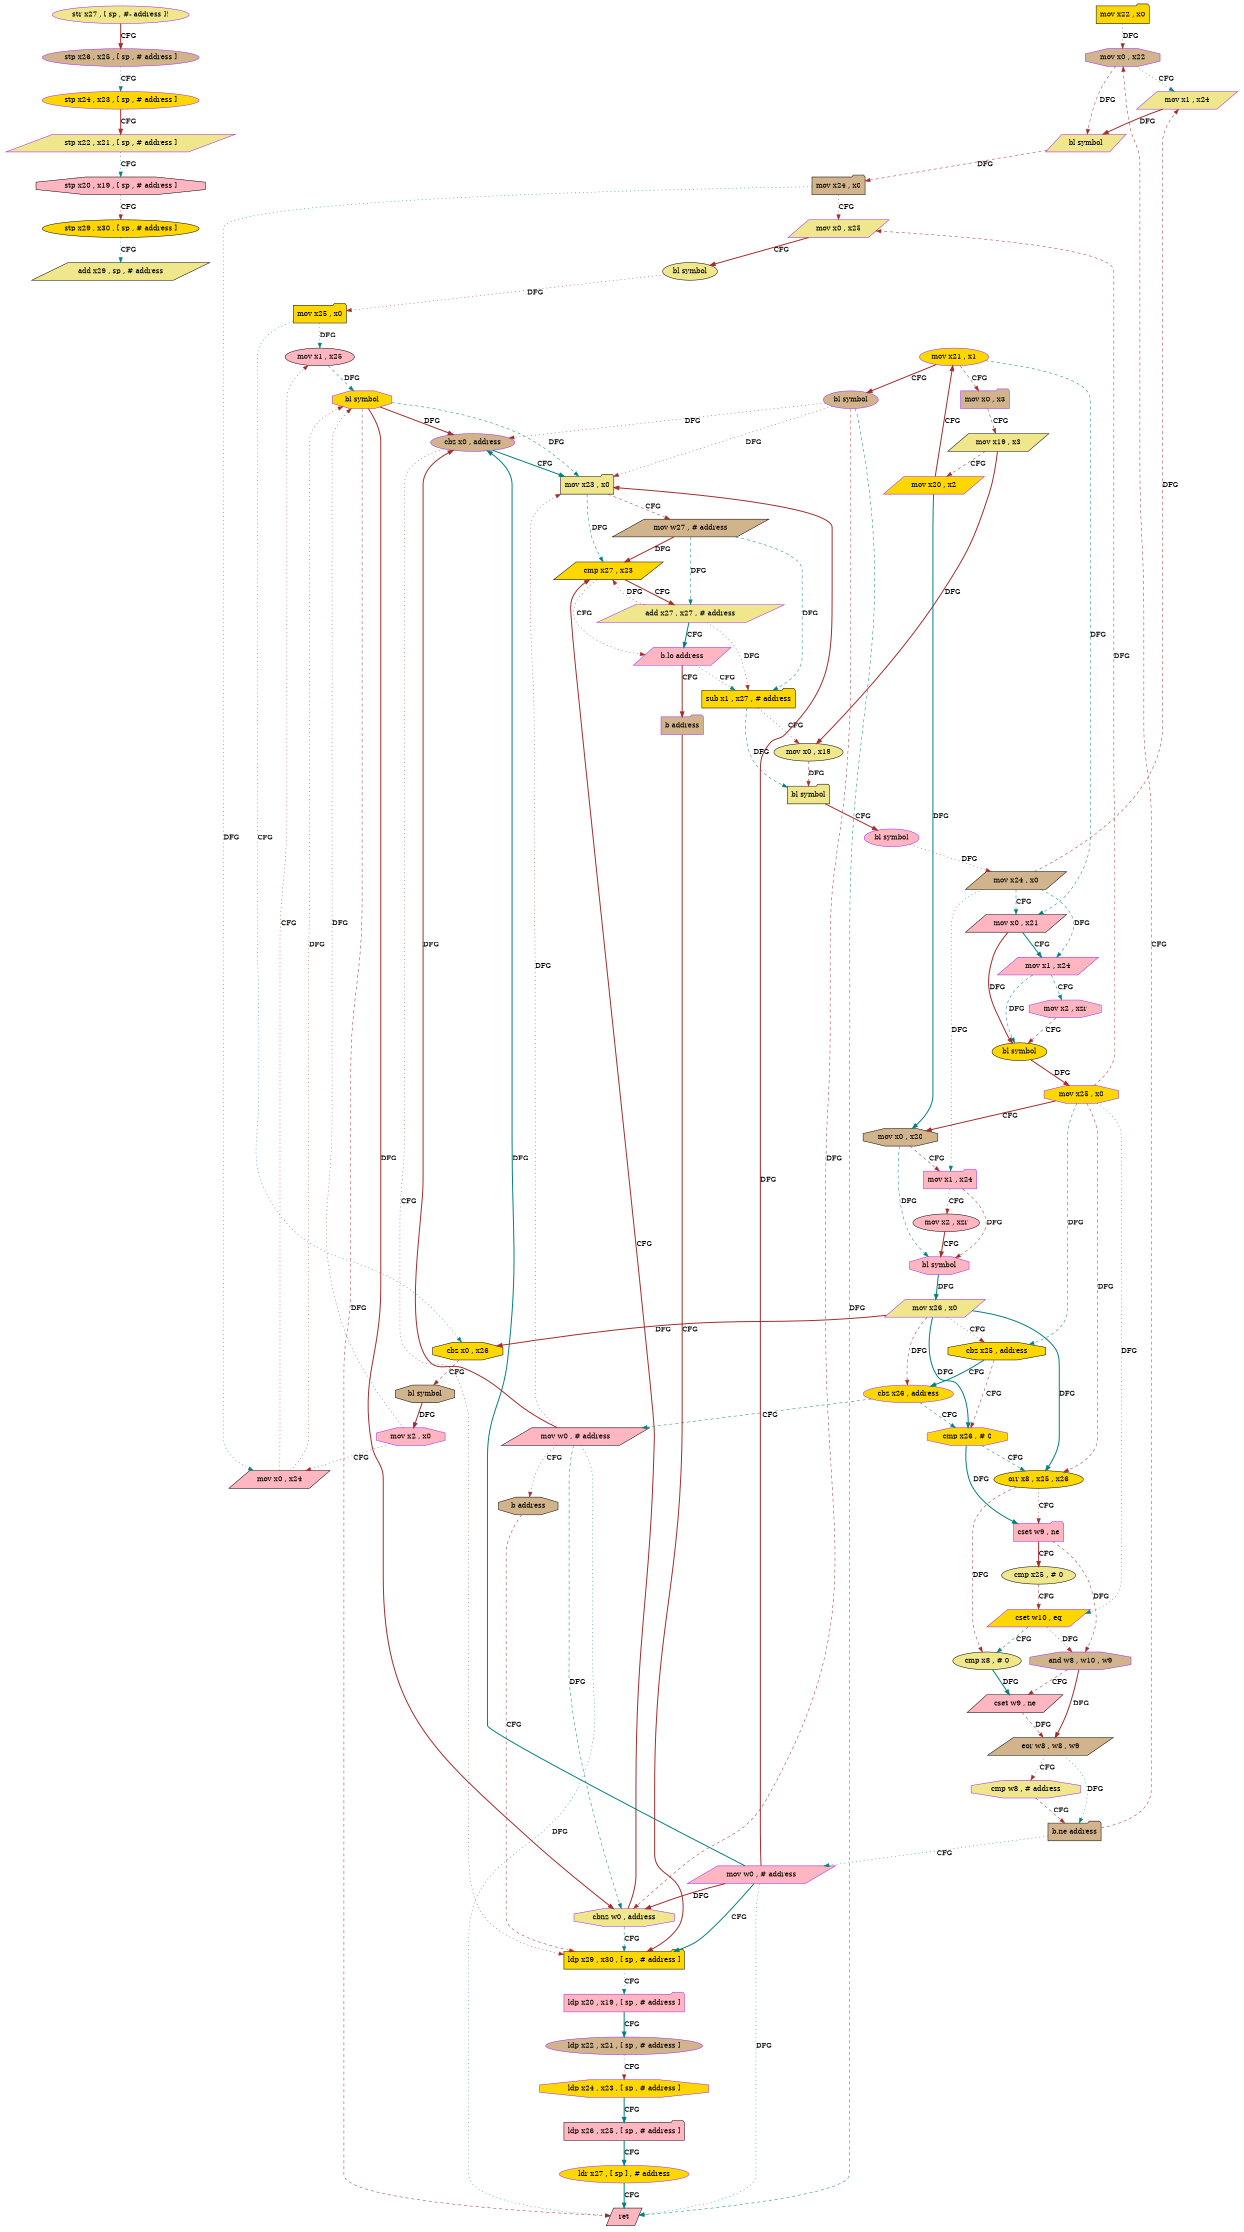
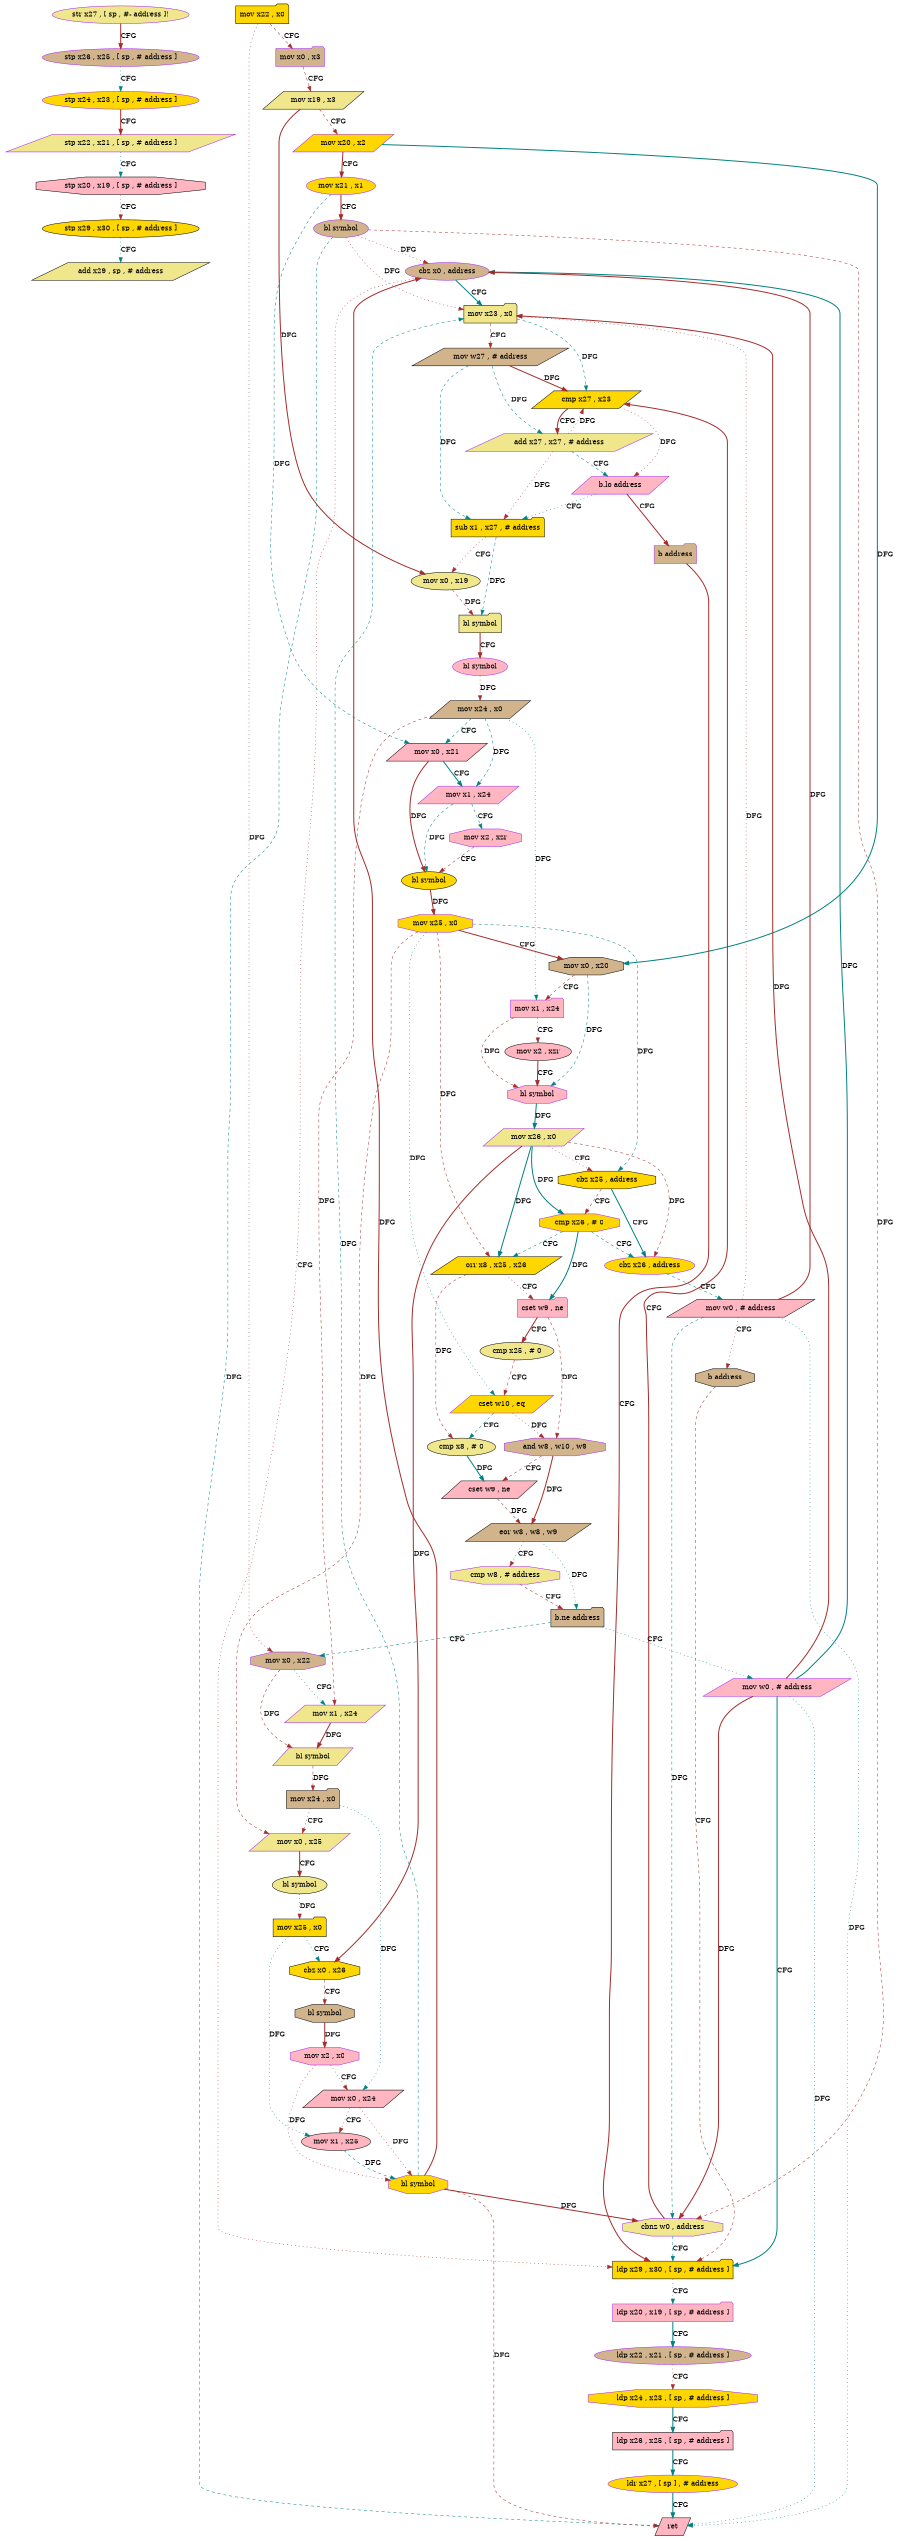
(968, 376) -> (280, 34)
(584, 614) -> (668, 442)
(687, 633) -> (588, 462)
(1151, 963) -> (443, 1638)
(936, 1414) -> (610, 1244)
(1039, 1479) -> (496, 1266)
